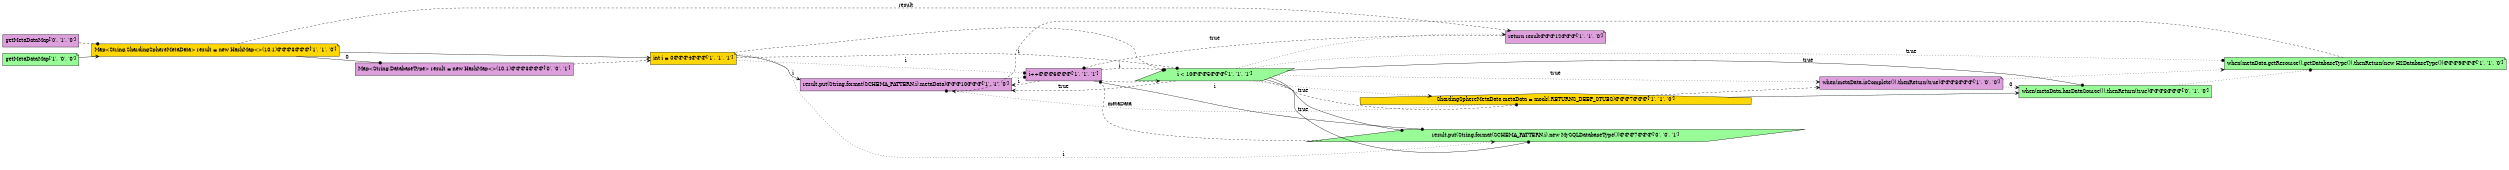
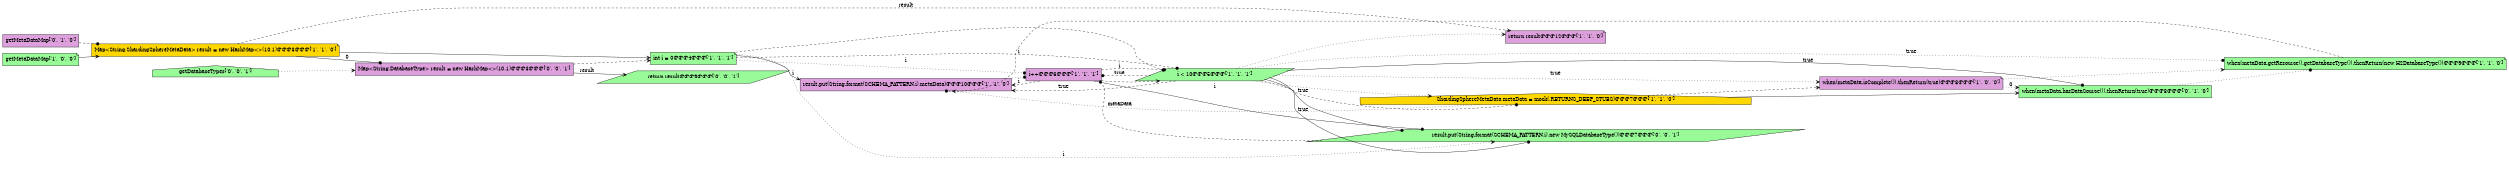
(1295, 41) -> (1128, 76)
(693, 58) -> (693, 58)
none -> (215, 72)
none -> (693, 77)
